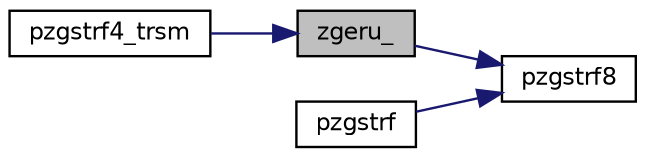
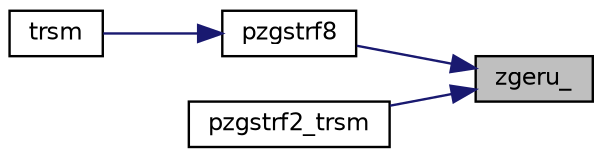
(110, 33) -> (289, 124)
(446, 53) -> (404, 55)
(356, 124) -> (56, 33)
